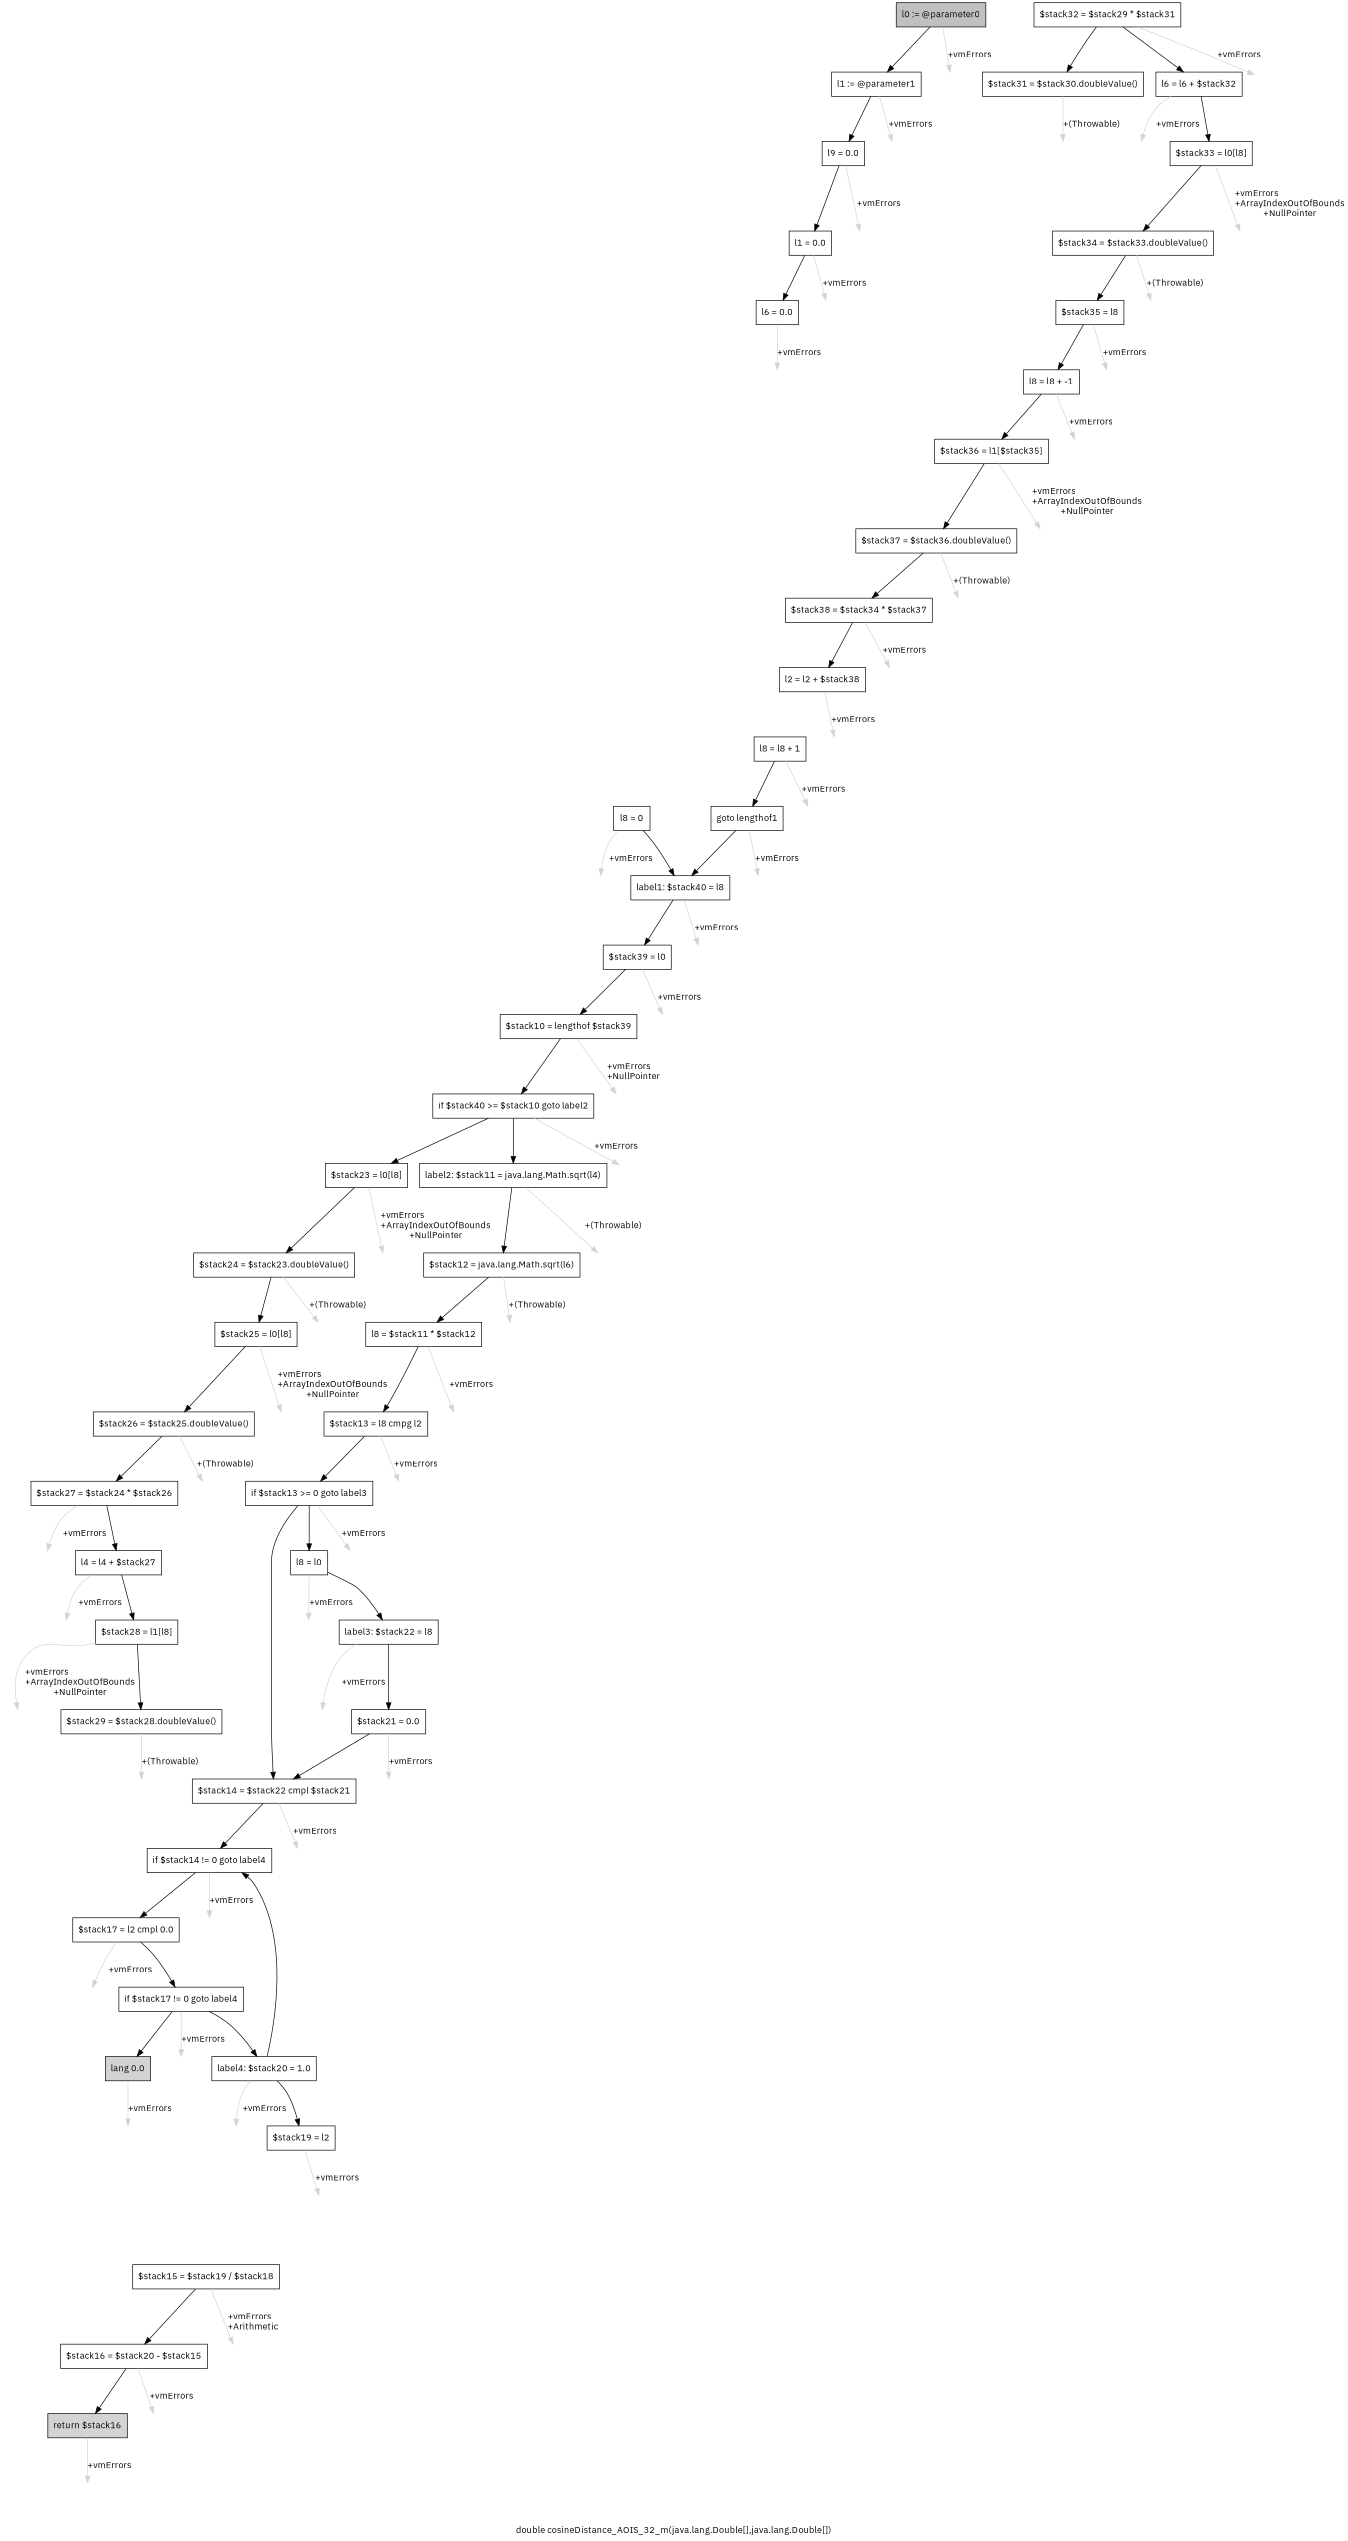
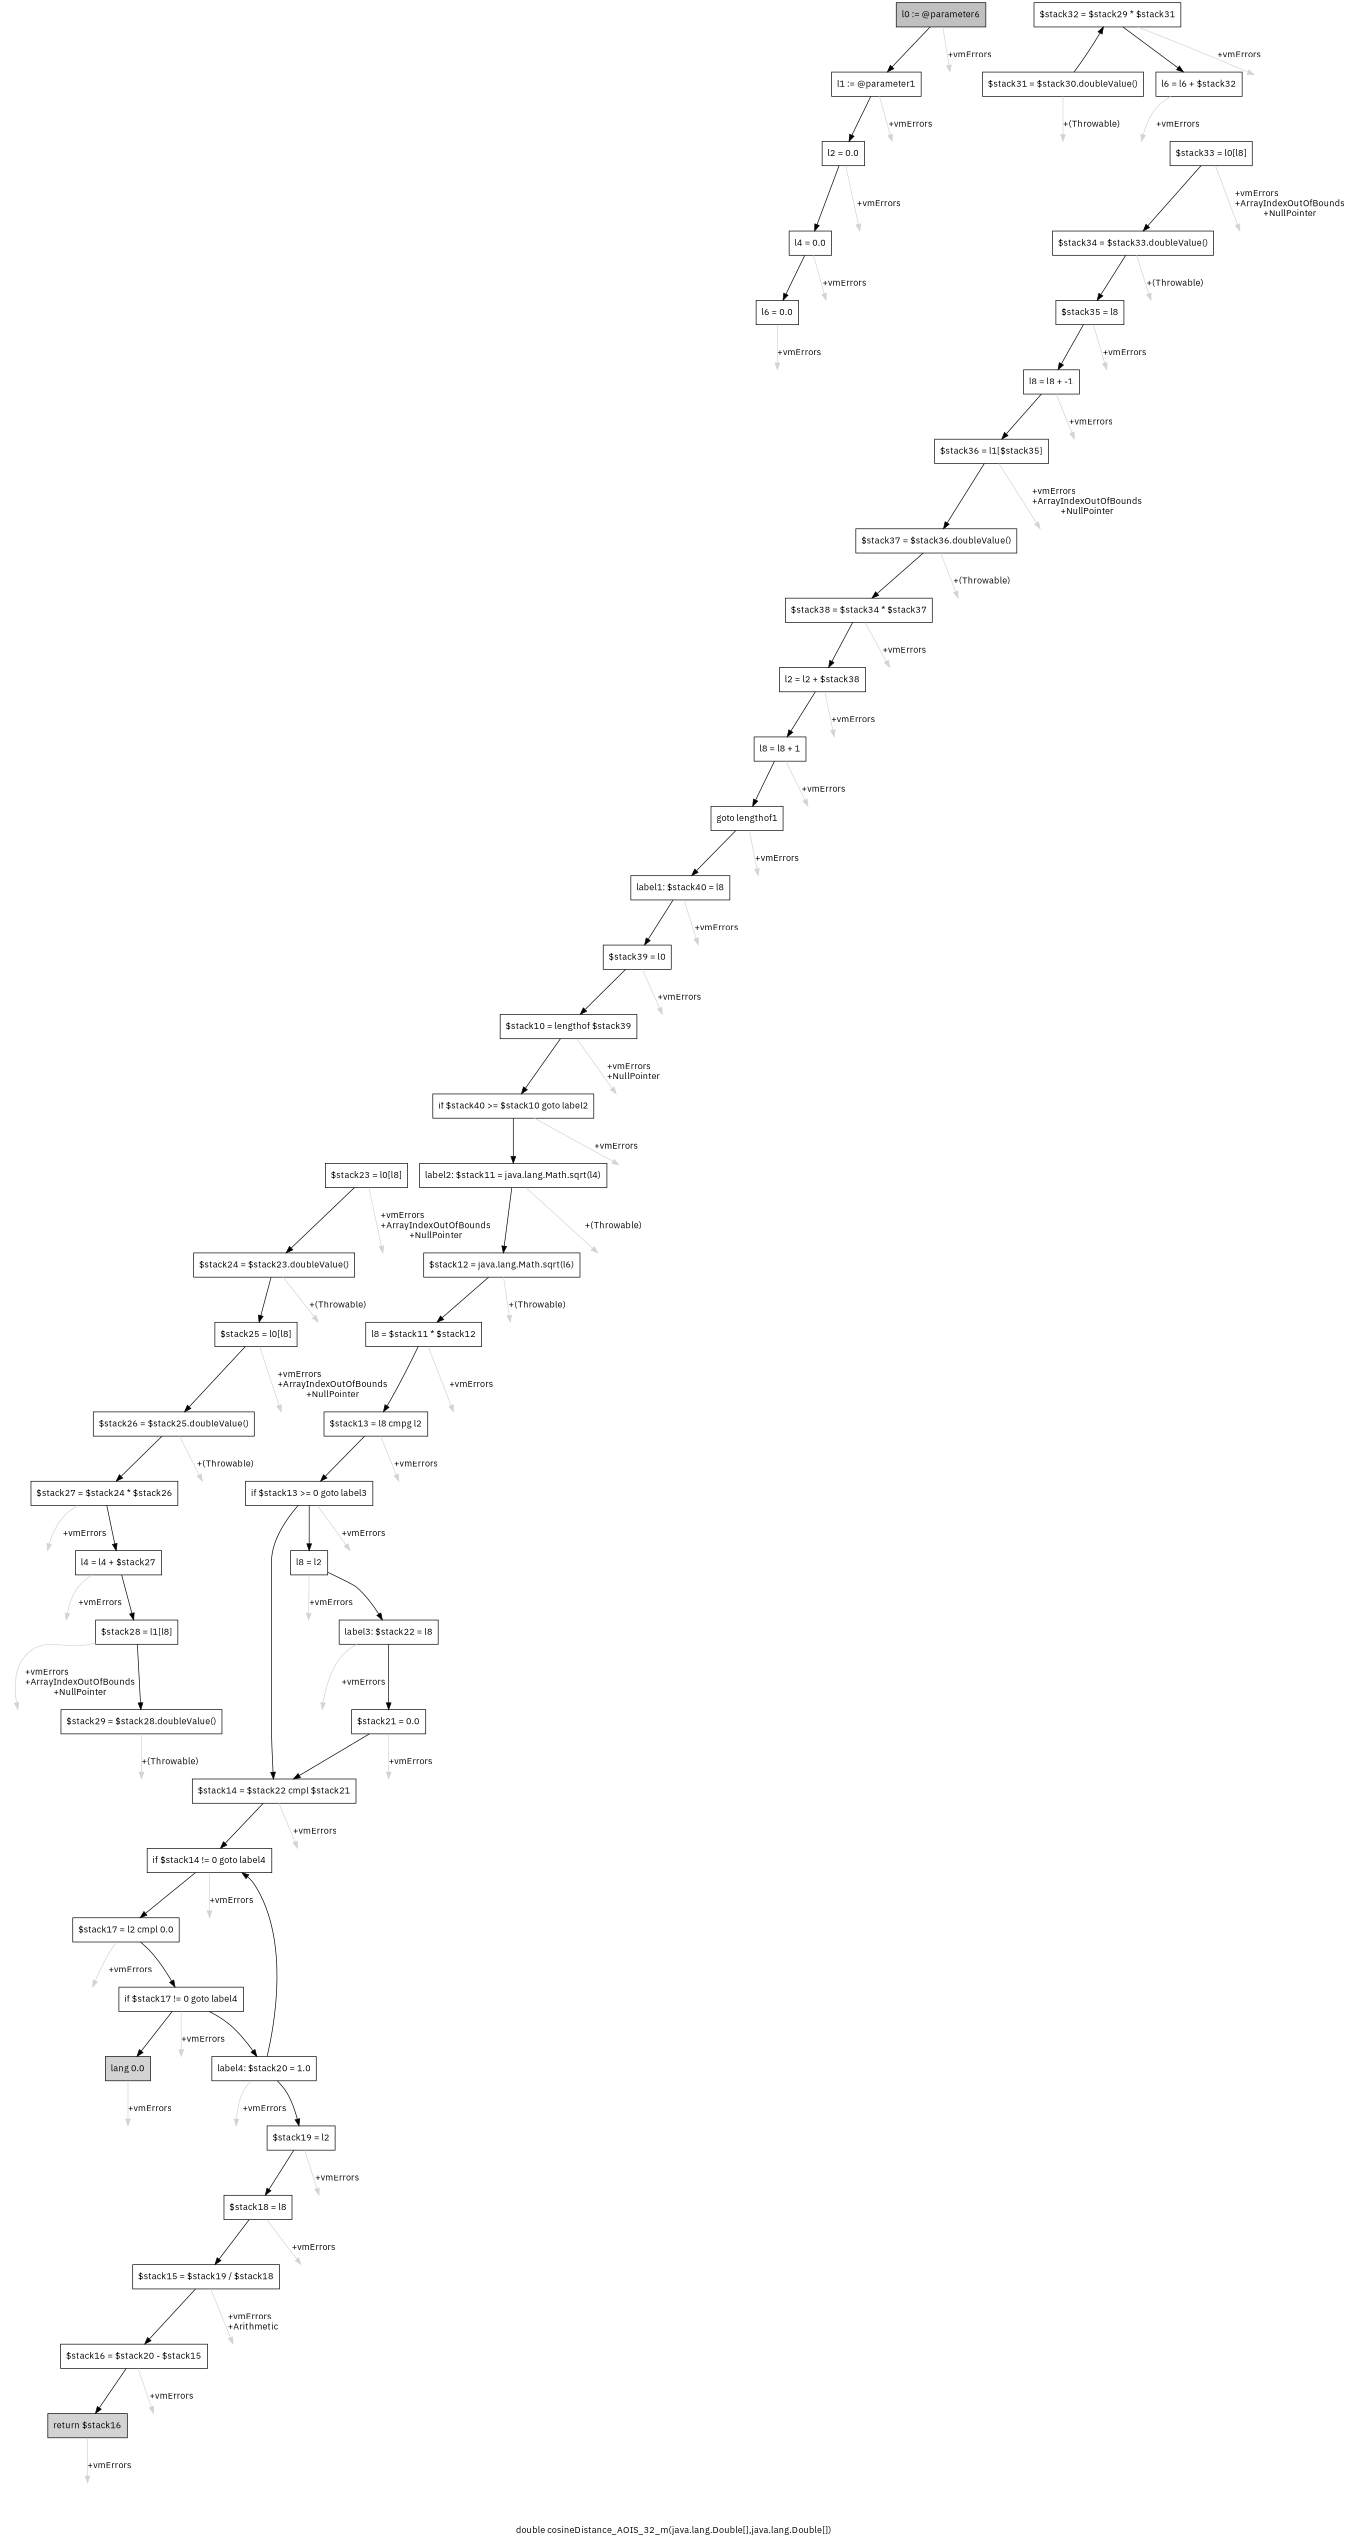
(941, 15) -> (941, 15)
(1083, 46) -> (1088, 53)
(1204, 115) -> none
(843, 154) -> (843, 154)
(810, 243) -> (810, 243)
none -> (803, 711)
(632, 818) -> none
(443, 1139) -> none
(309, 1563) -> (309, 1563)
none -> (258, 2207)
